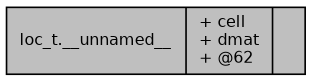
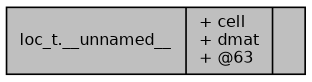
(227, 58) -> (227, 58)
